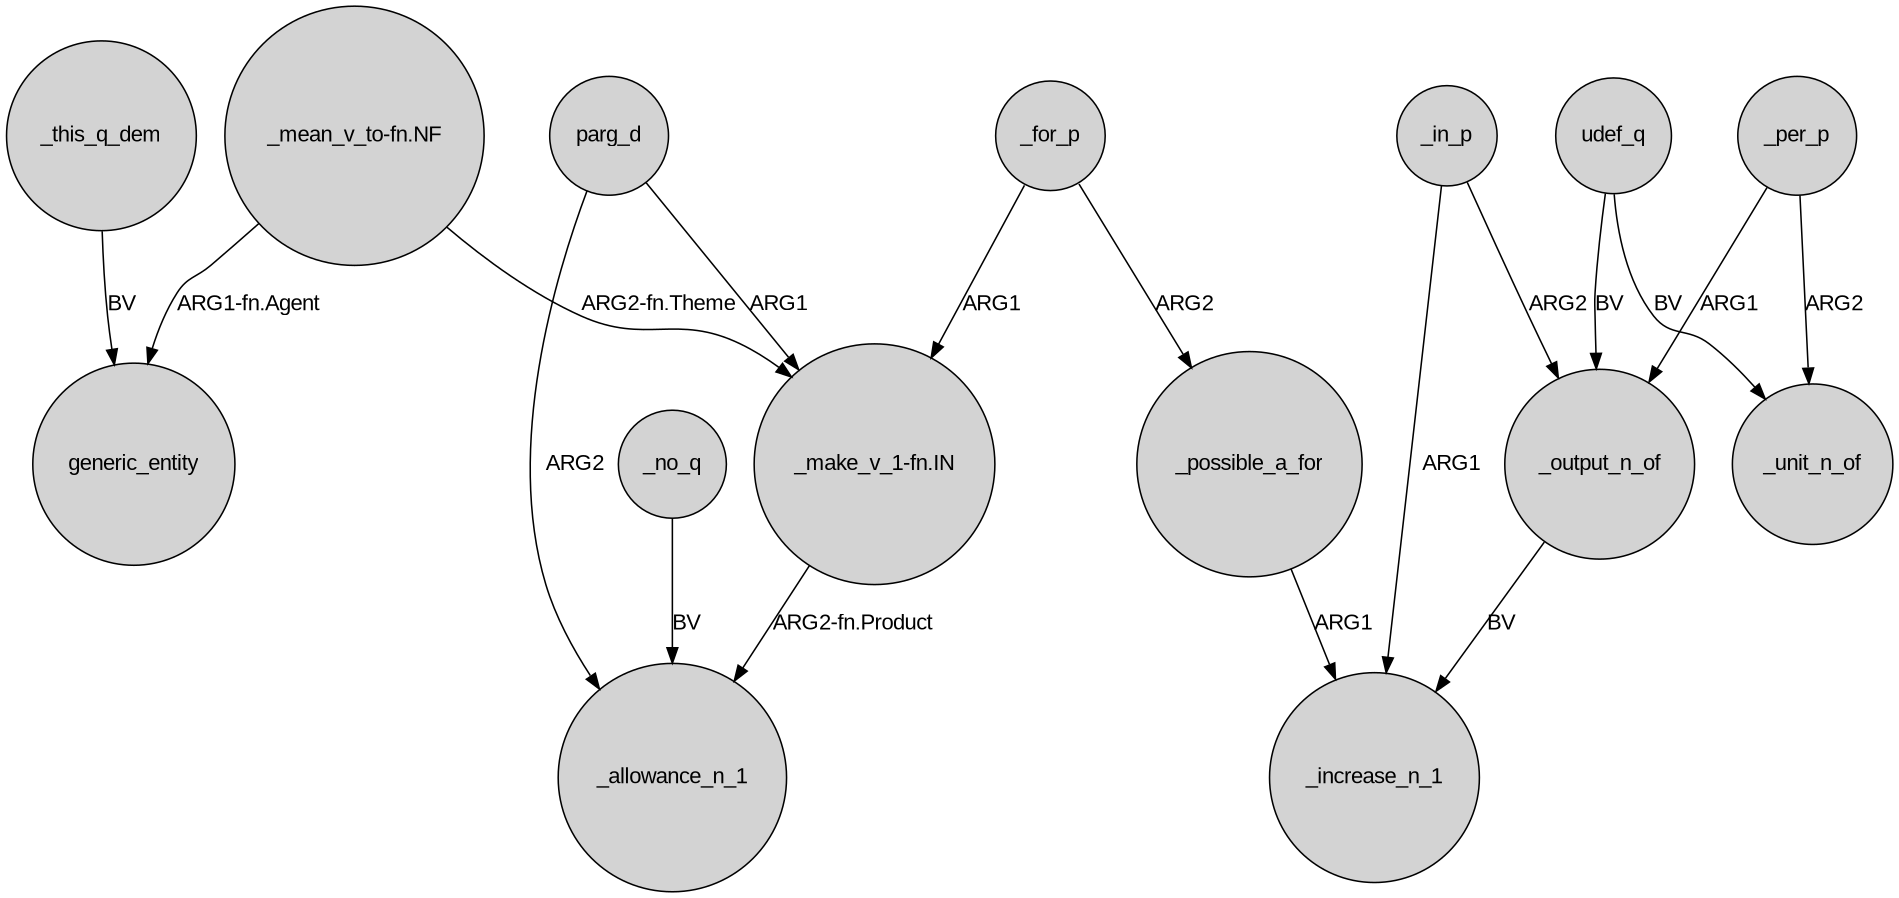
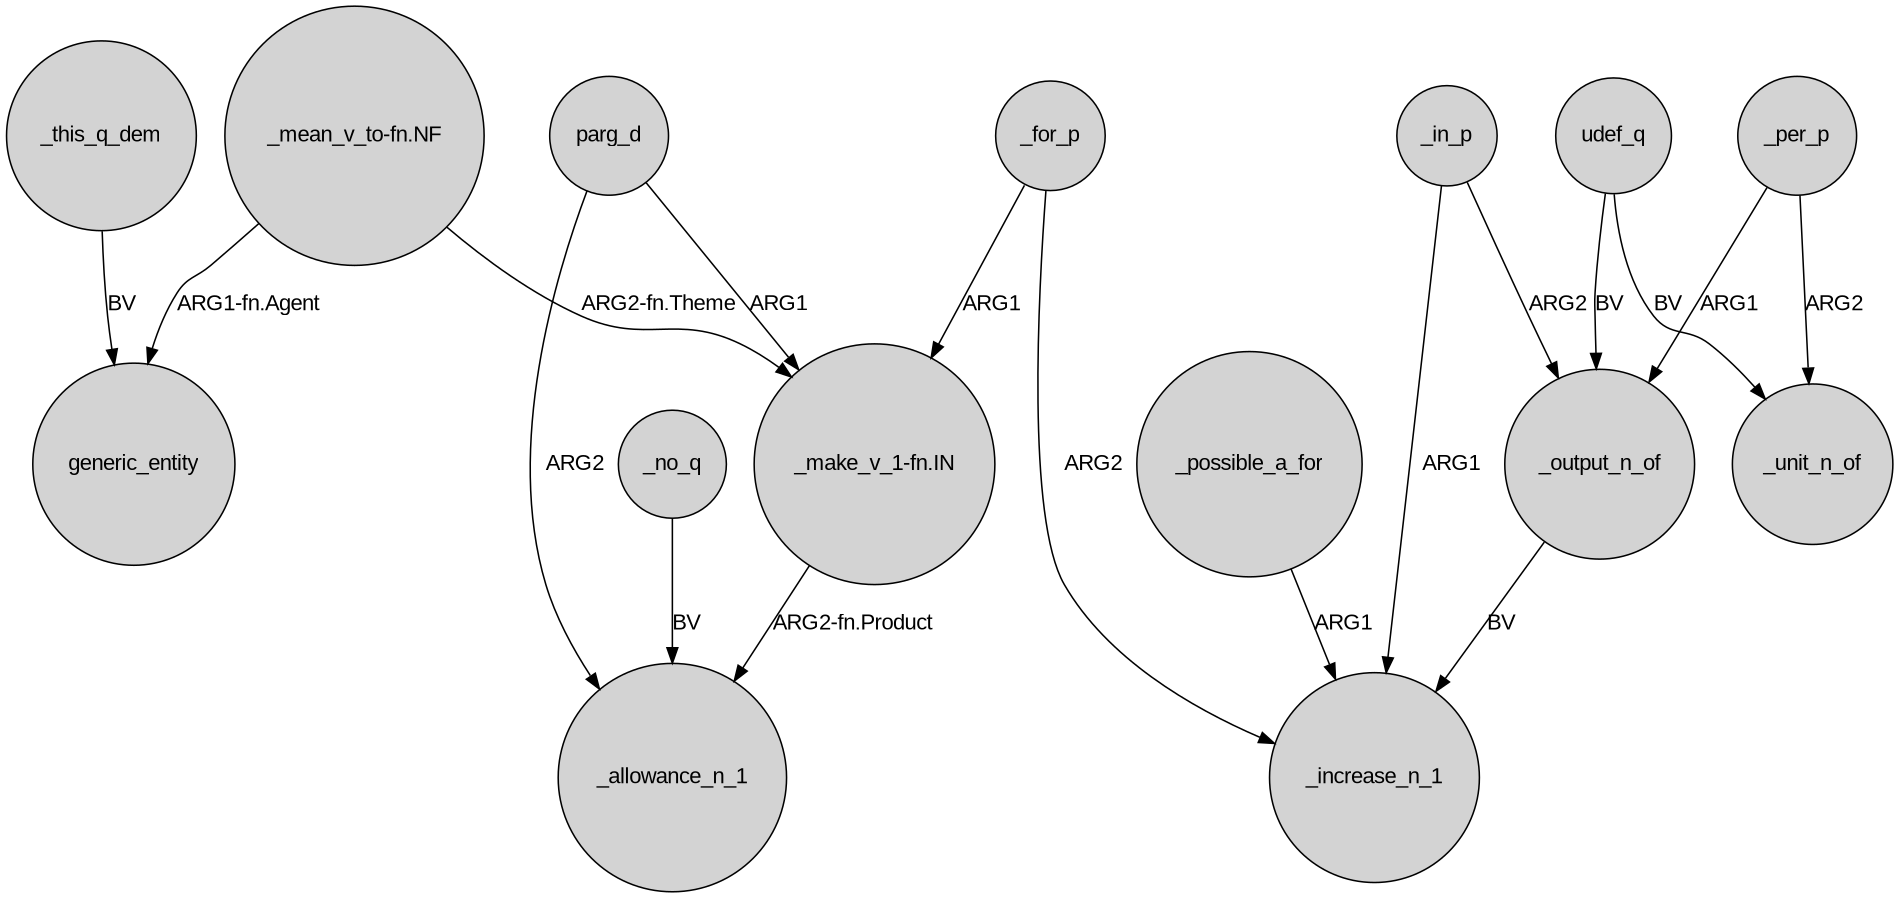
(1131, 269) -> (1045, 515)
